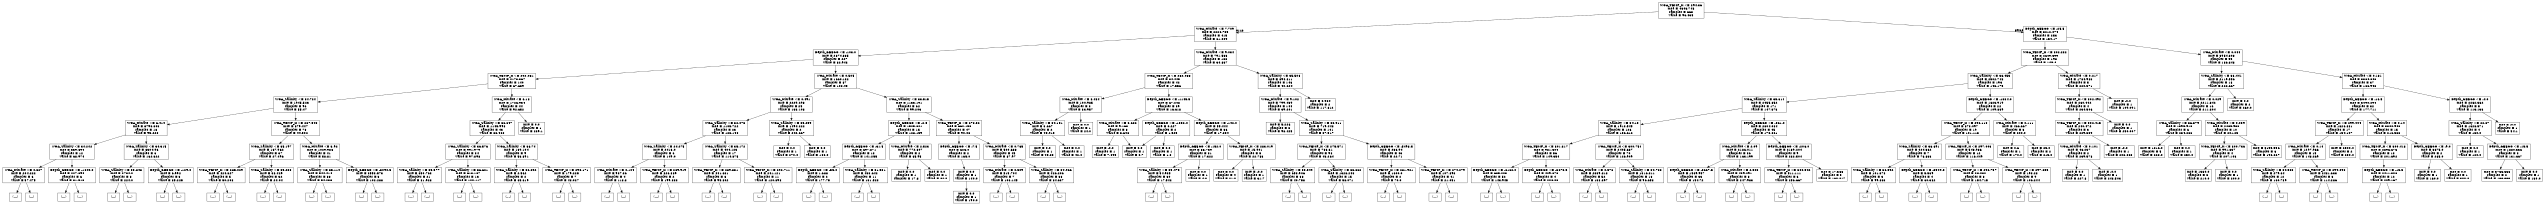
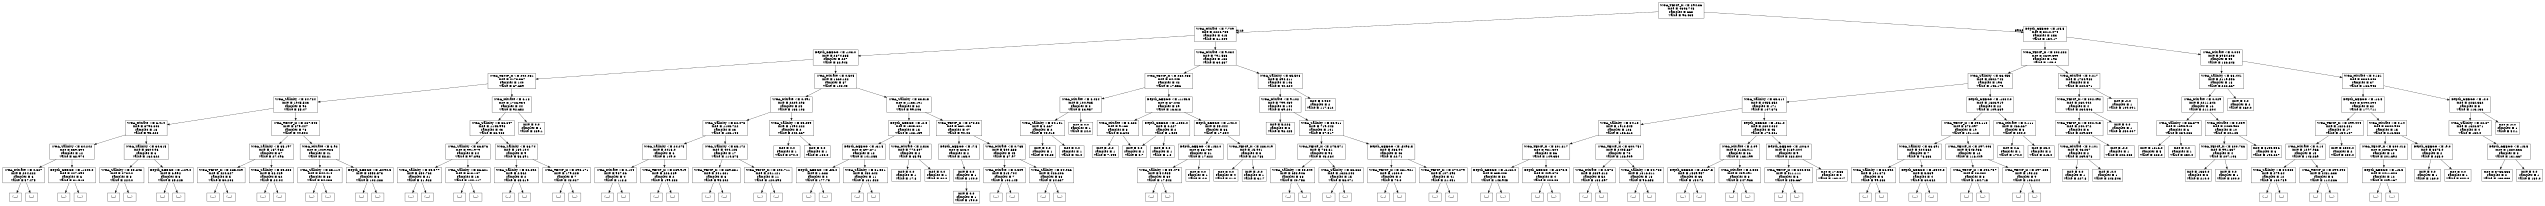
(2470, 152) -> none
(906, 175) -> (906, 175)
